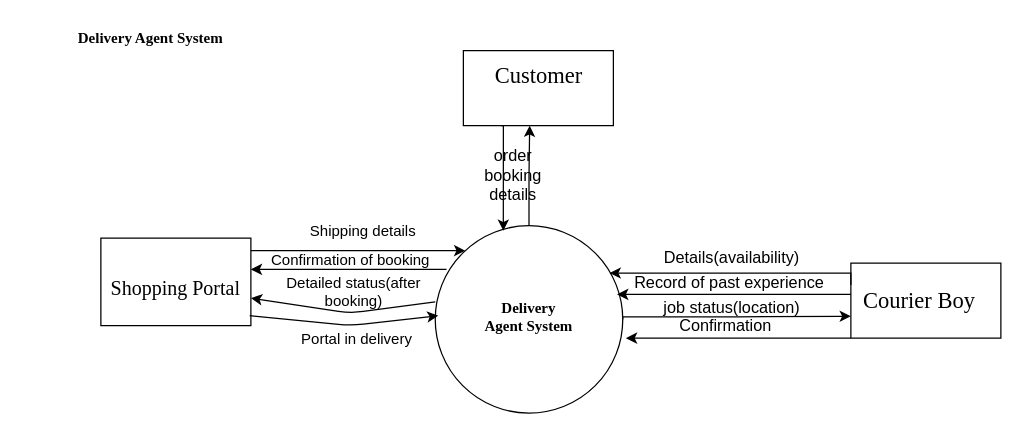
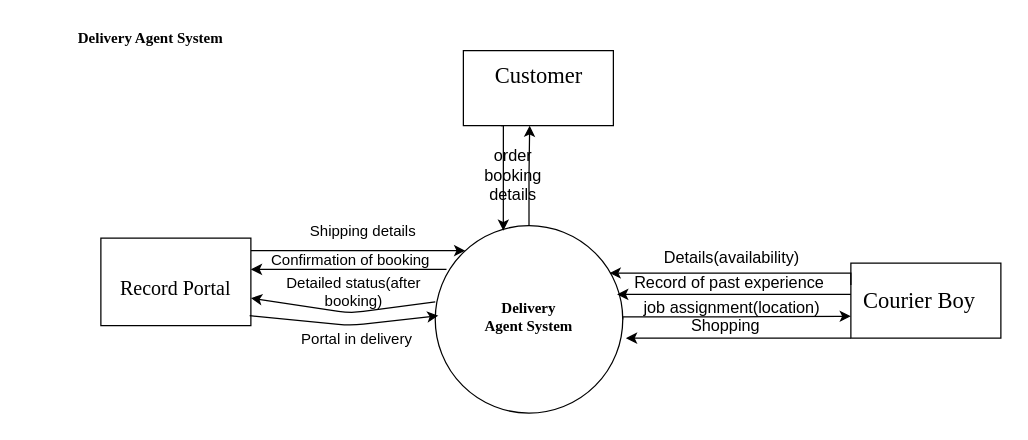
(176, 288) -> (176, 288)
(732, 307) -> (732, 307)
(726, 326) -> (726, 326)
